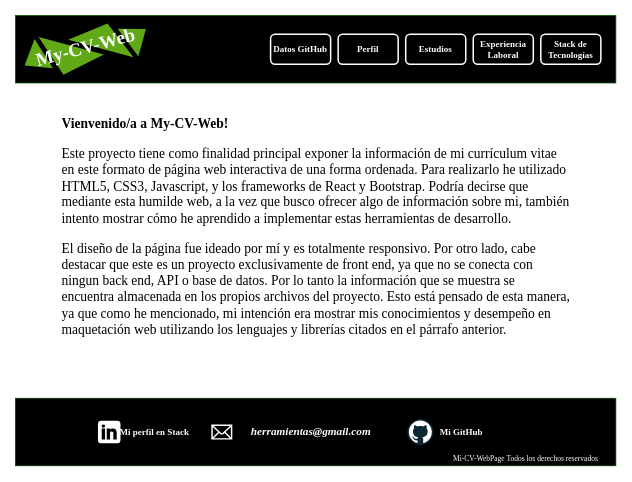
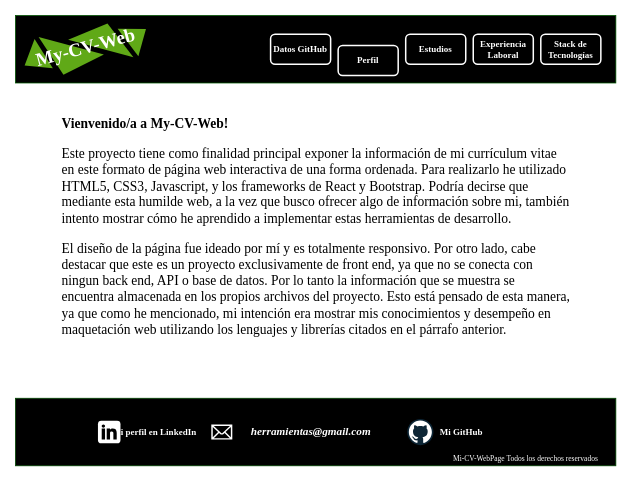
(368, 49) -> (368, 60)
(155, 432) -> (155, 432)
